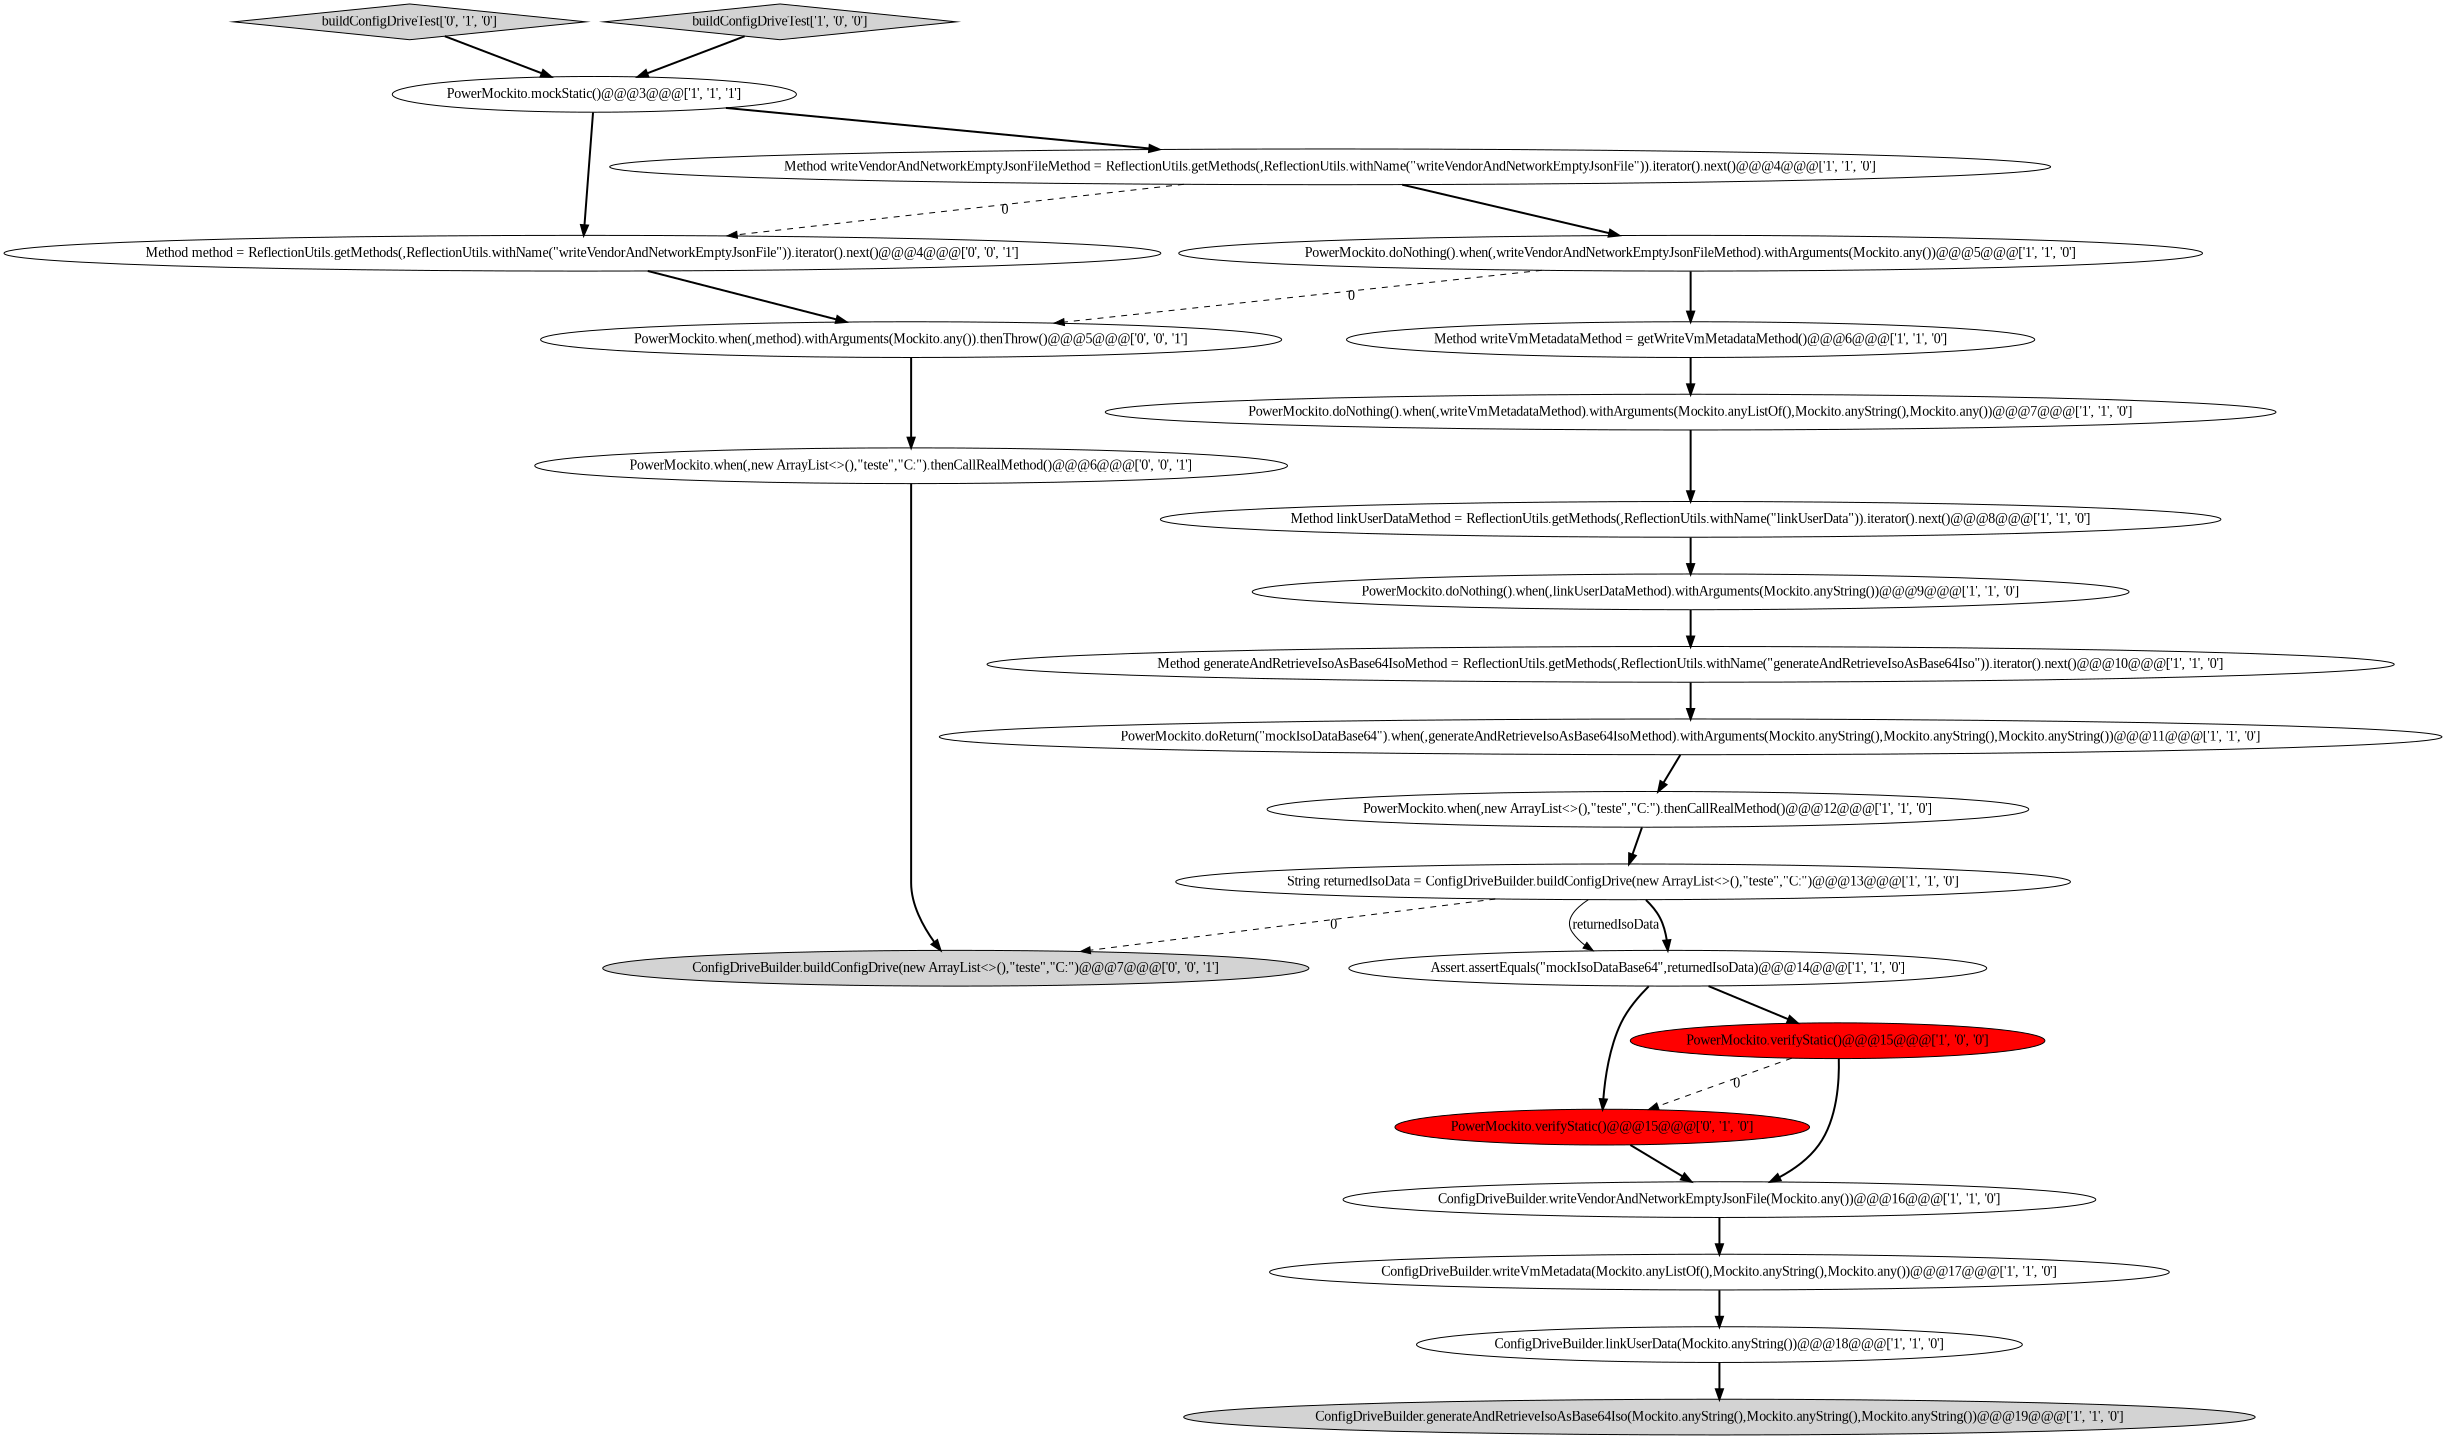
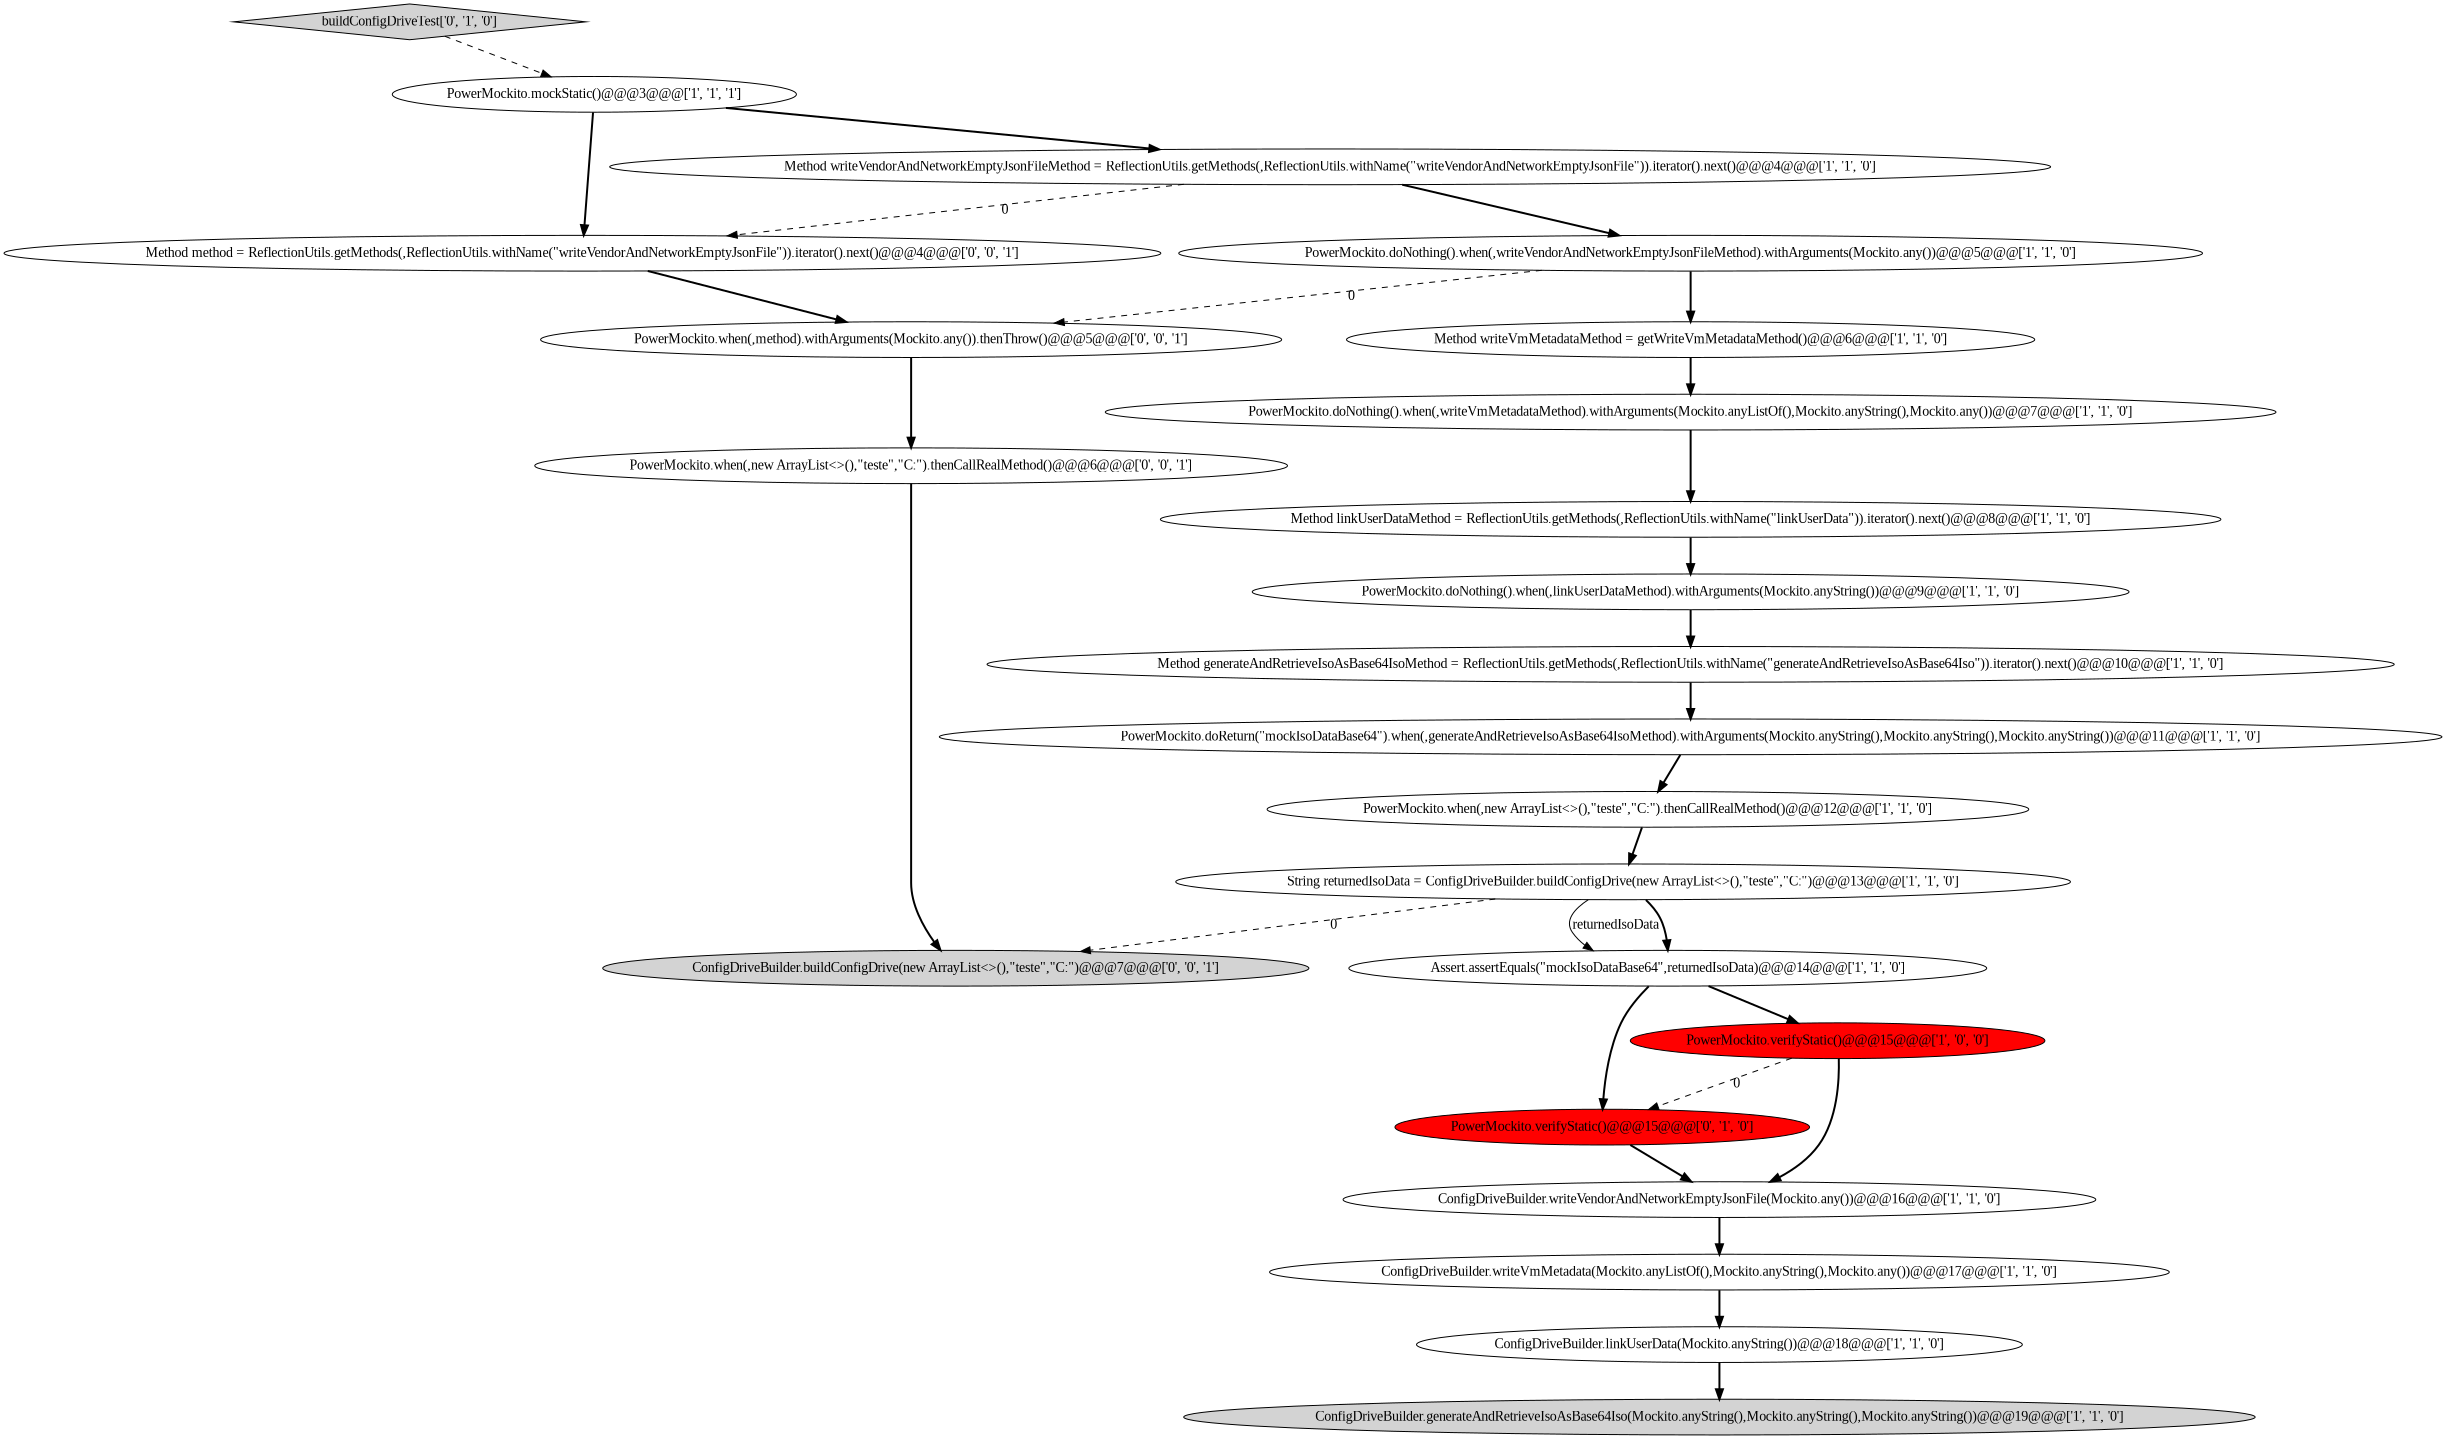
(780, 22) -> none
(493, 55) -> (493, 55)
